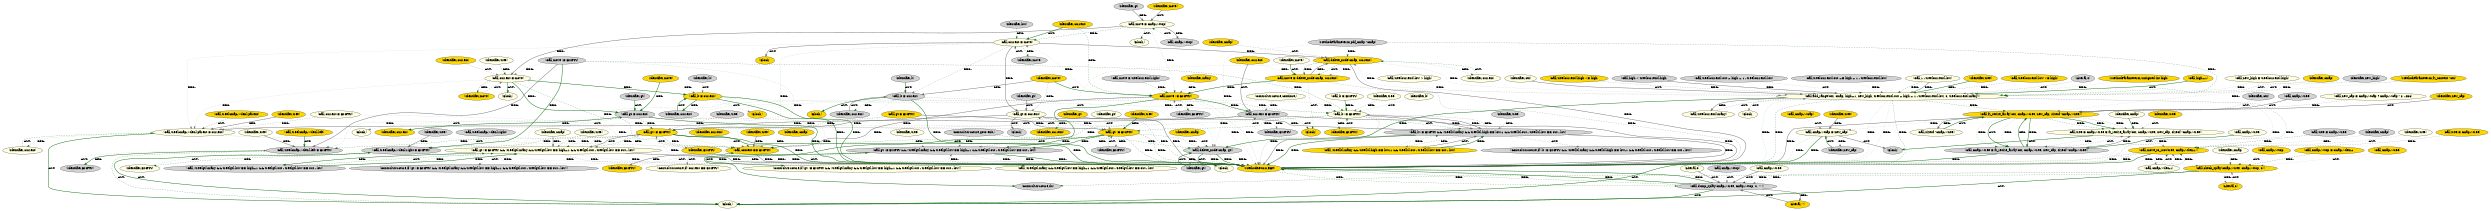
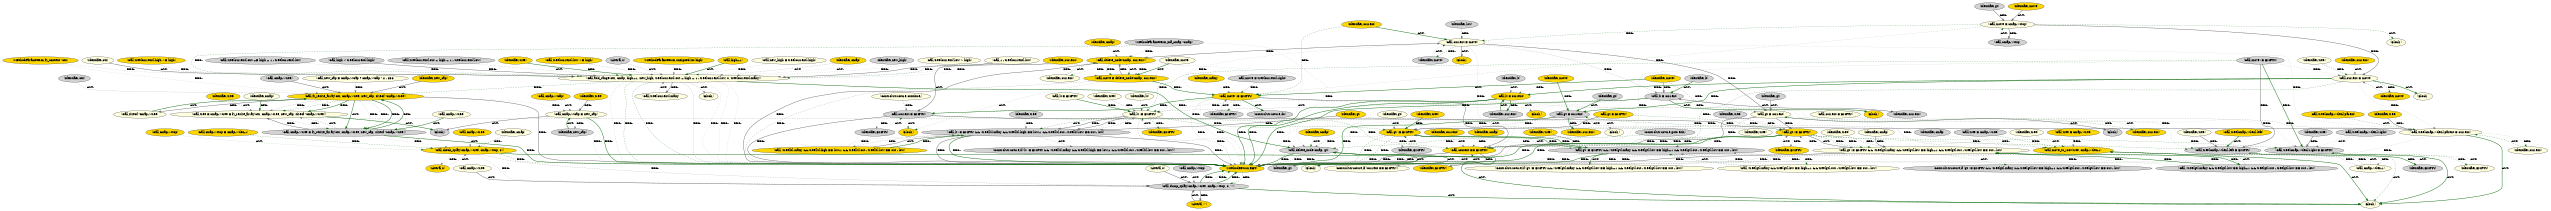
(1152, 141) -> (1450, 141)
(1602, 175) -> (859, 164)
